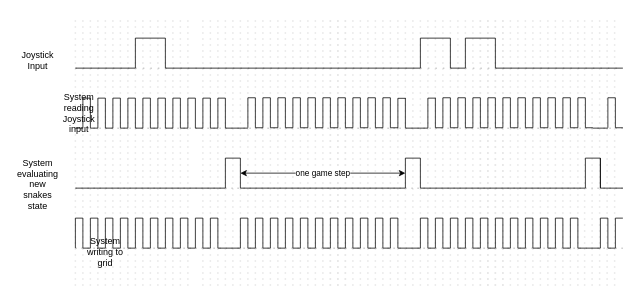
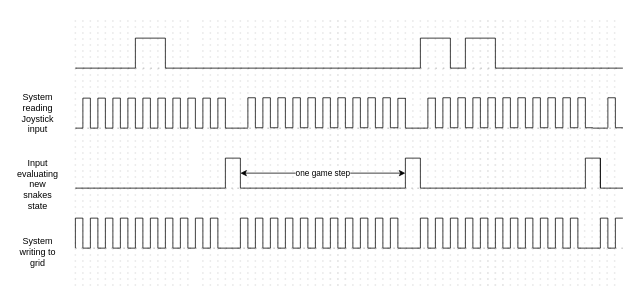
(38, 60) -> none
(79, 113) -> (38, 113)
(38, 184) -> (38, 184)
(105, 252) -> (38, 252)
